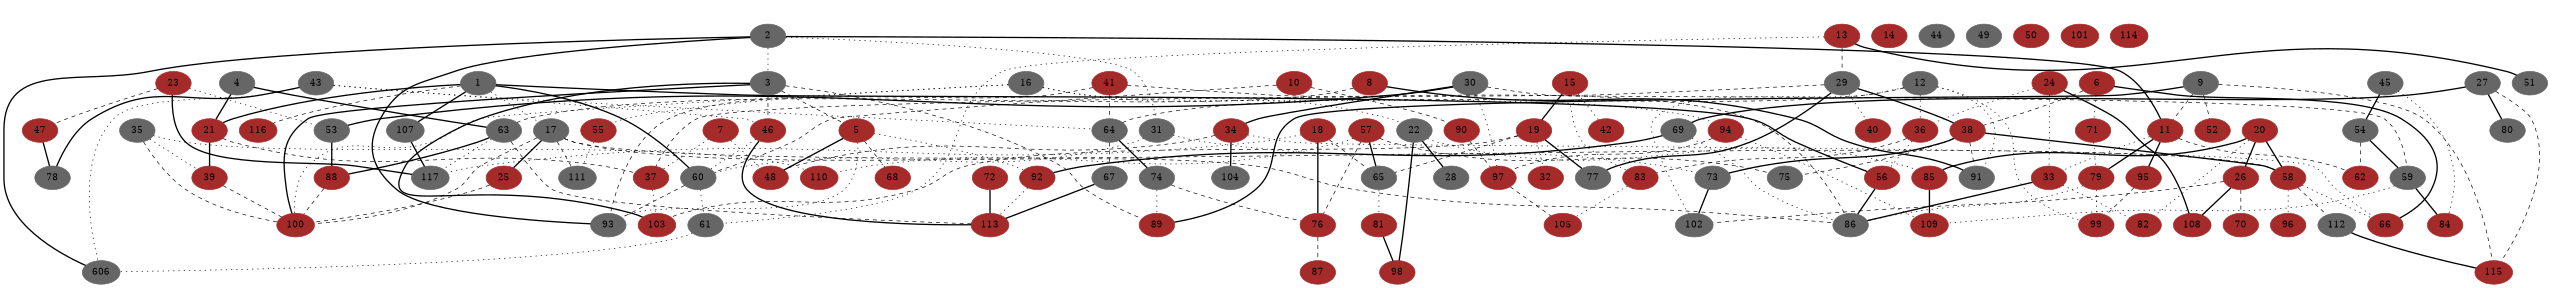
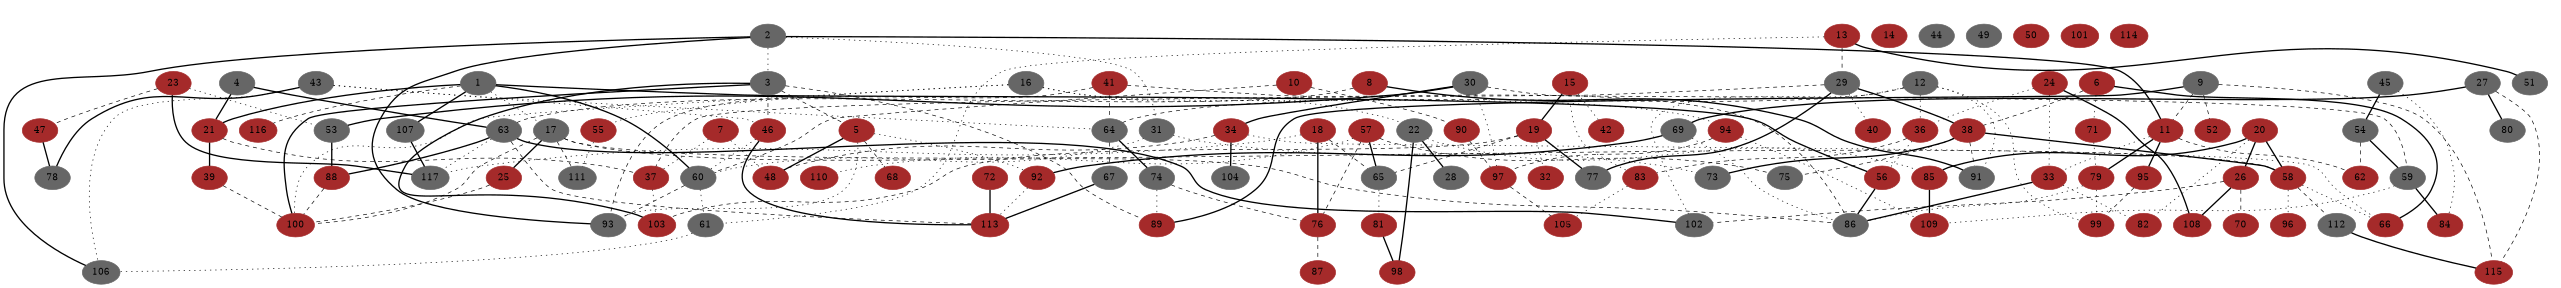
(137, 131) -> none
(1704, 201) -> (1044, 144)
(101, 272) -> (101, 272)
